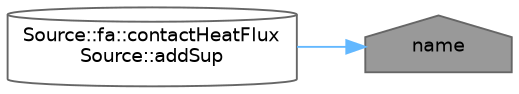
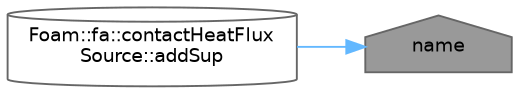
(152, 47) -> (152, 47)
